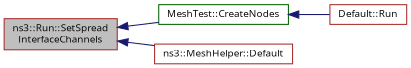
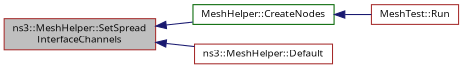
(224, 15) -> (264, 15)
(368, 15) -> (415, 15)
(61, 34) -> (80, 34)
